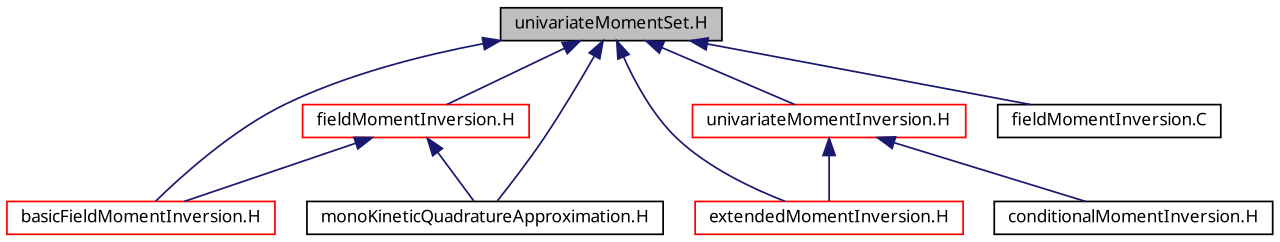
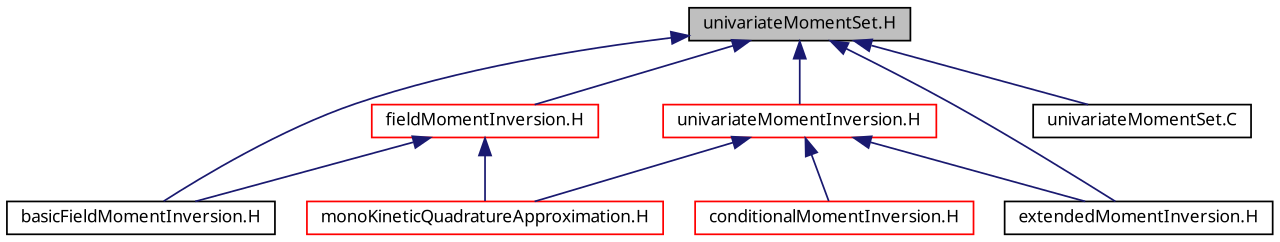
(1109, 121) -> (1142, 121)
(549, 131) -> (634, 172)
(141, 218) -> (141, 218)
(485, 218) -> (485, 218)
(829, 218) -> (1139, 218)
(1133, 218) -> (834, 218)
